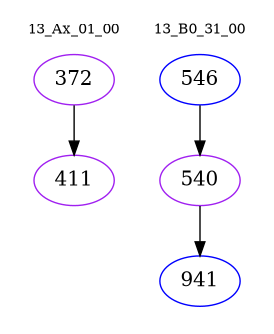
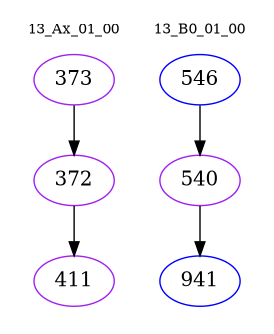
(200, 30) -> (200, 30)
none -> (74, 80)
